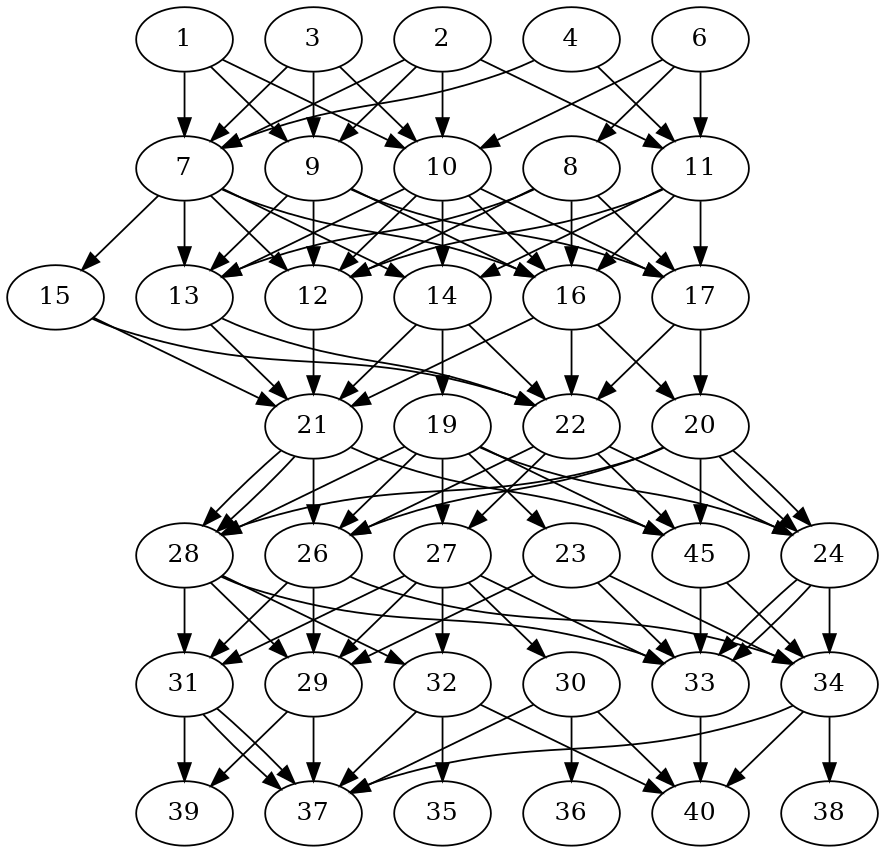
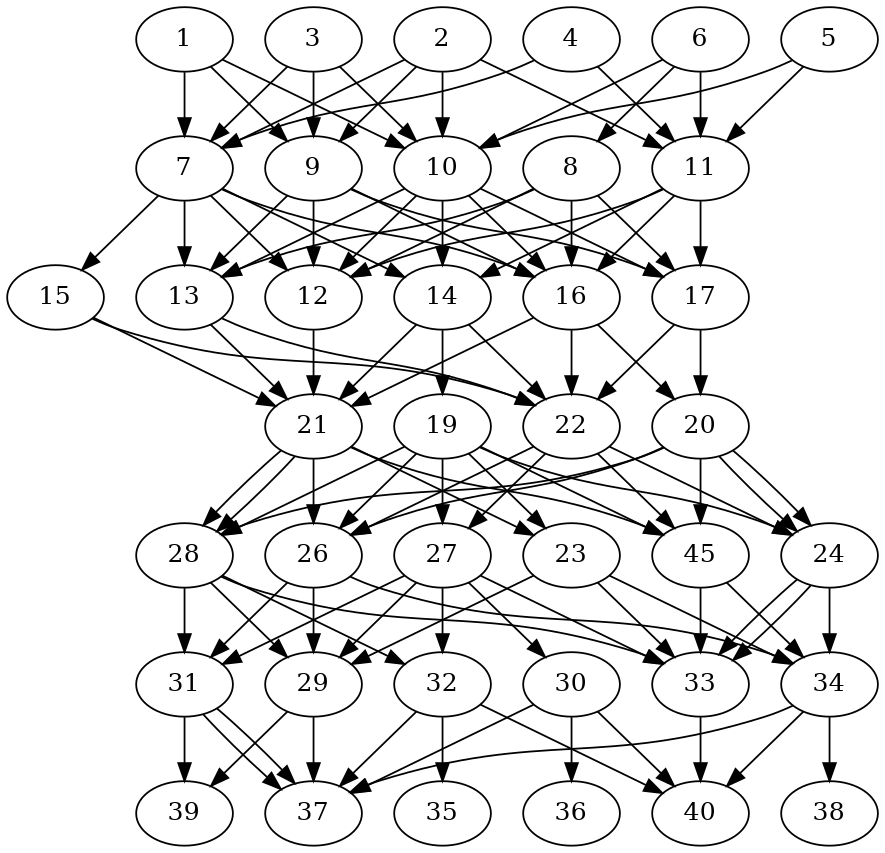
none -> (830, 39)
none -> (434, 487)
